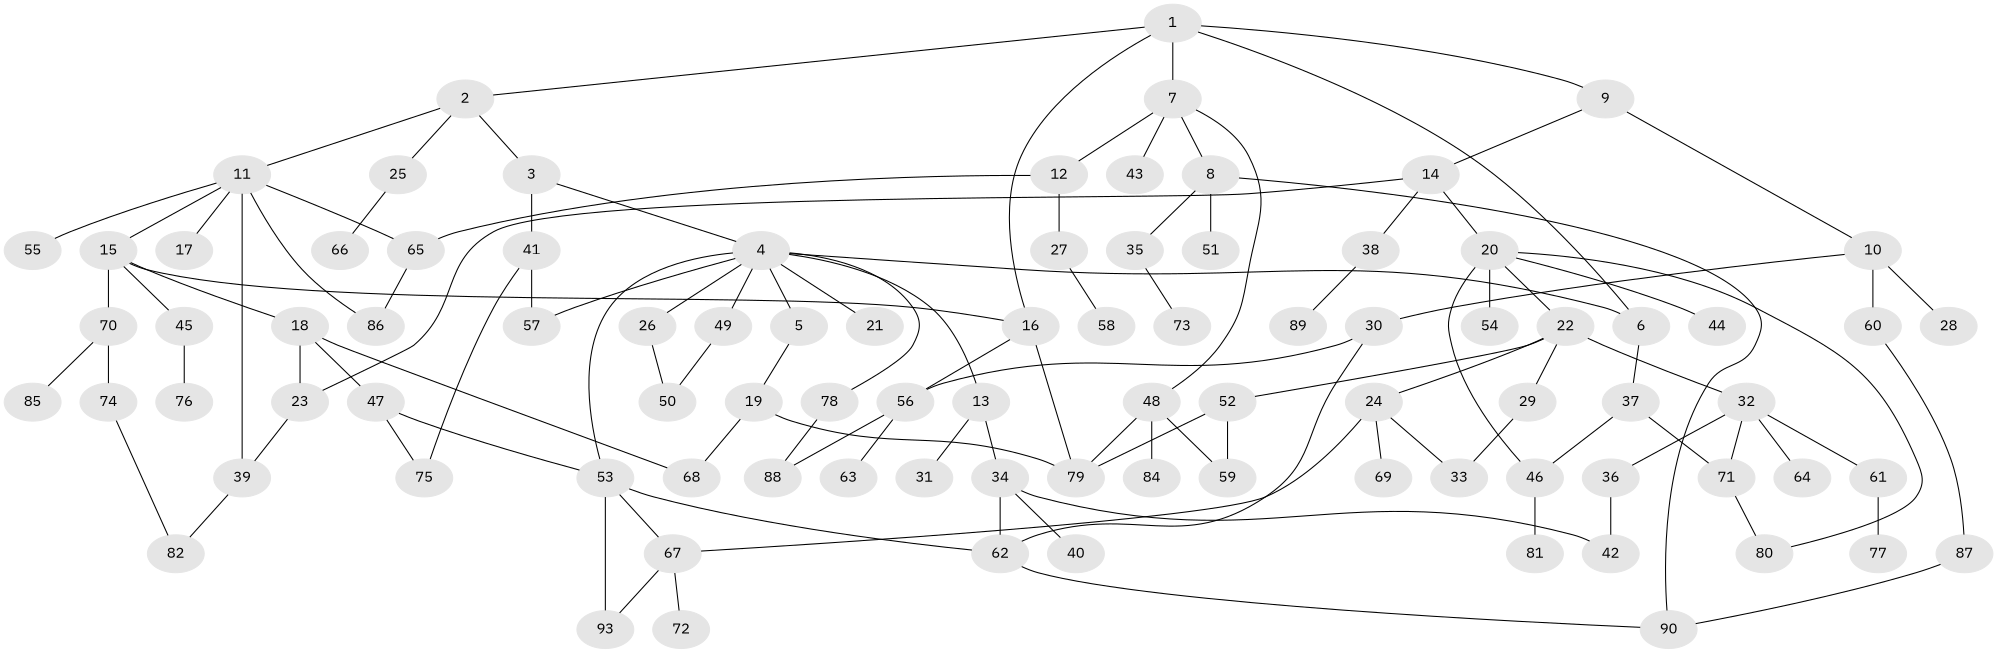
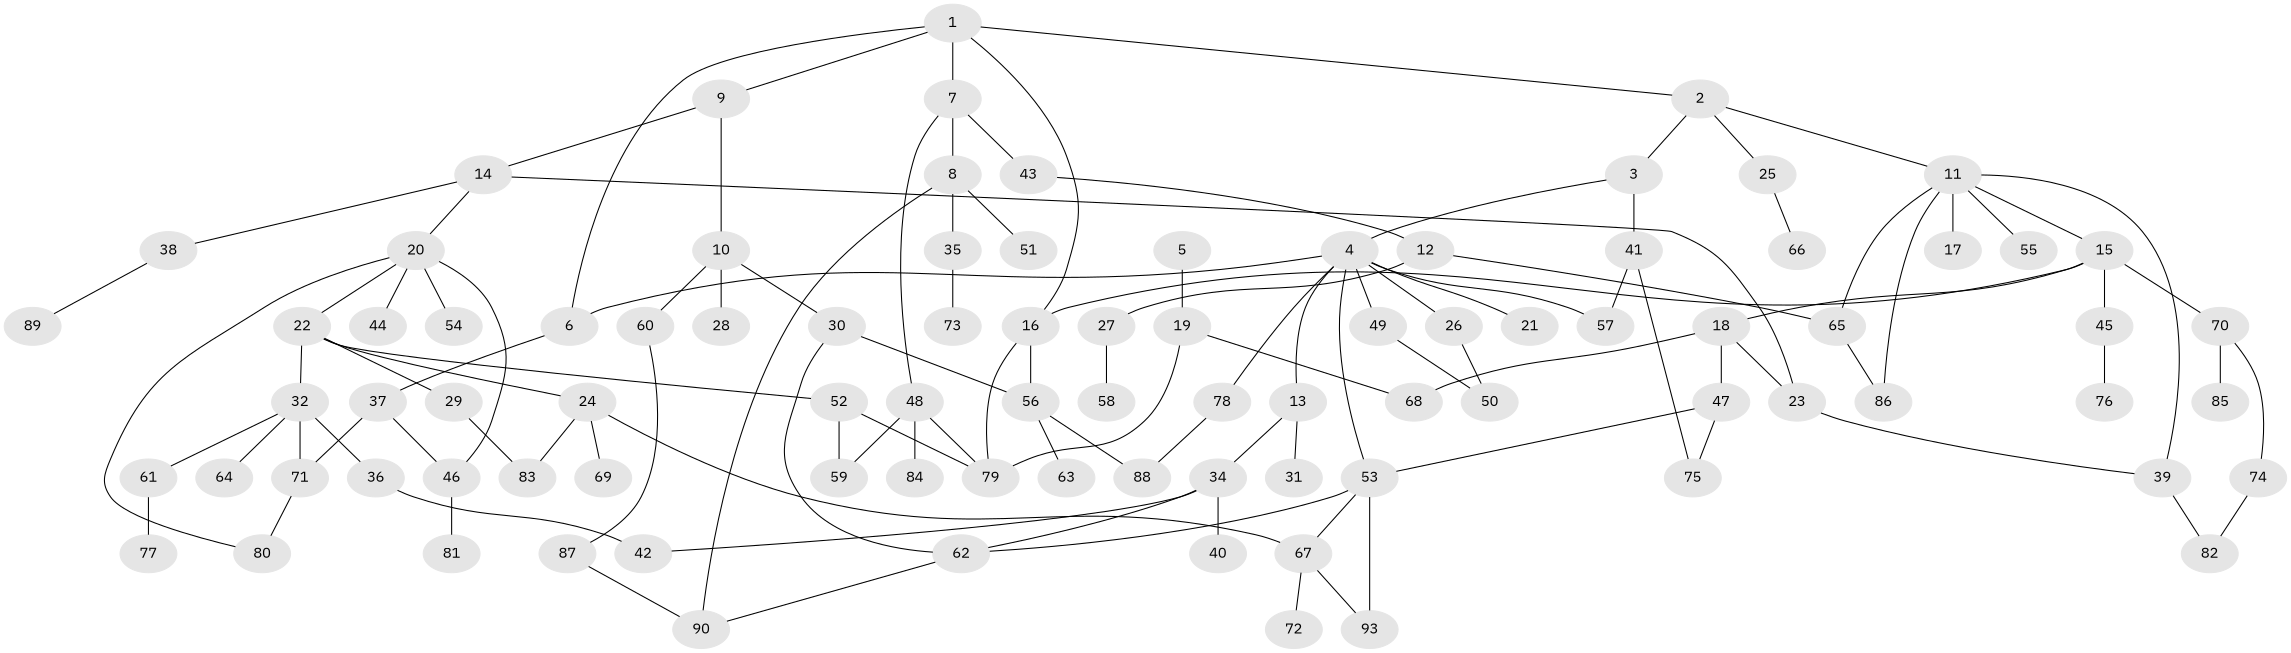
(1116, 137) -> (1232, 197)
(780, 289) -> none
(1459, 478) -> (527, 478)
